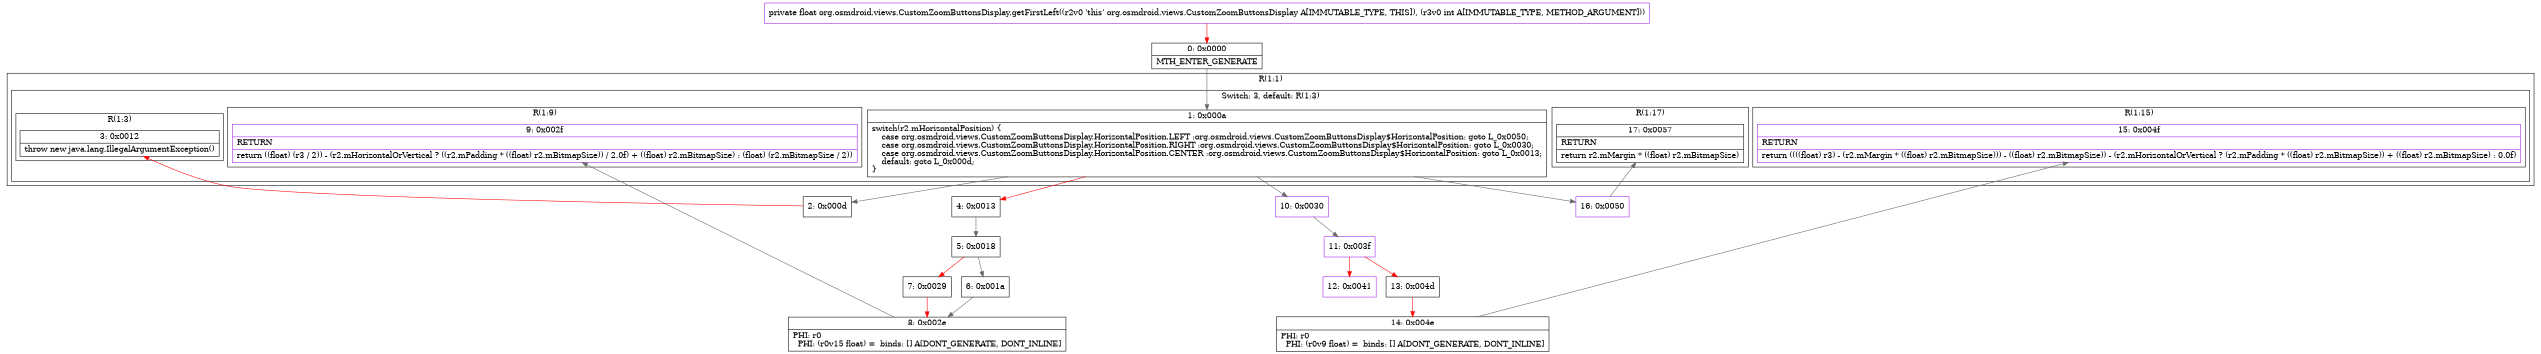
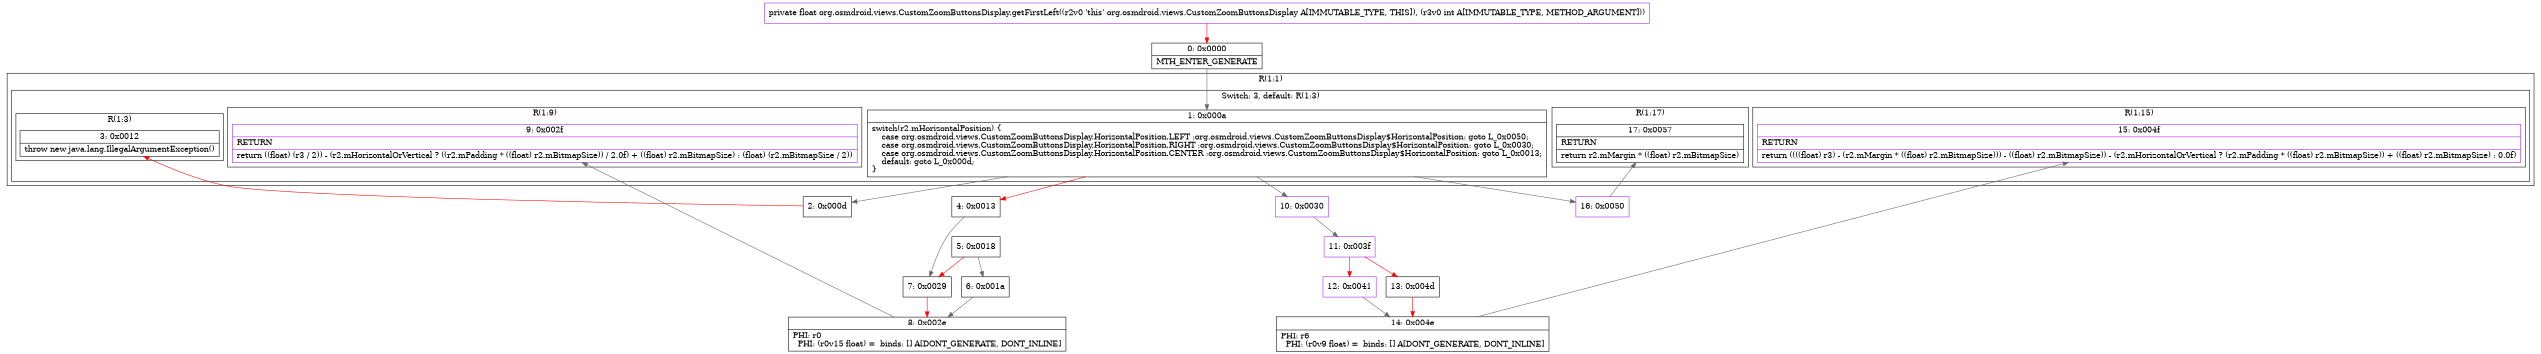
(976, 224) -> (944, 242)
none -> (1374, 305)
(1296, 336) -> (1296, 336)
